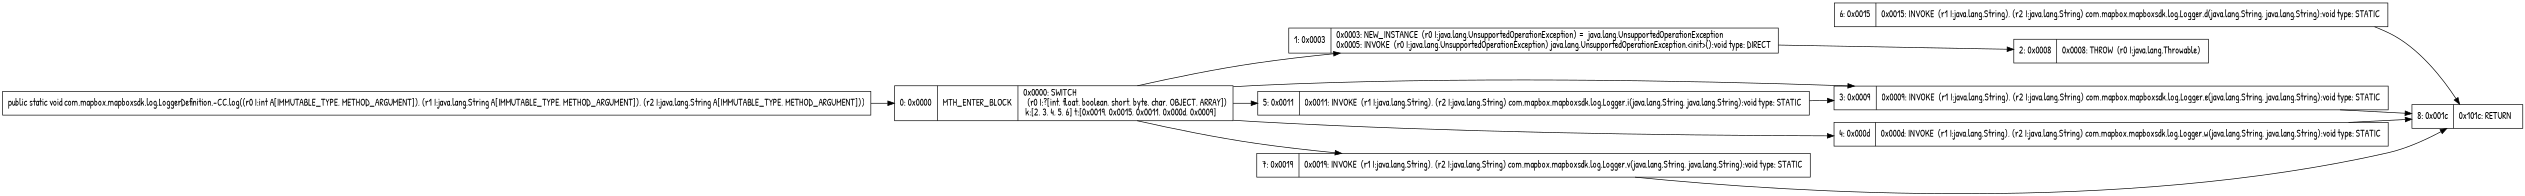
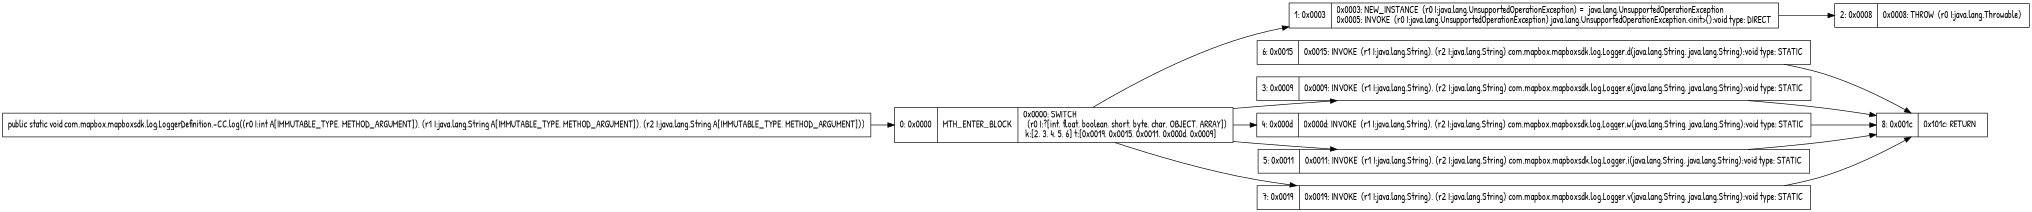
(1818, 101) -> (1809, 144)
